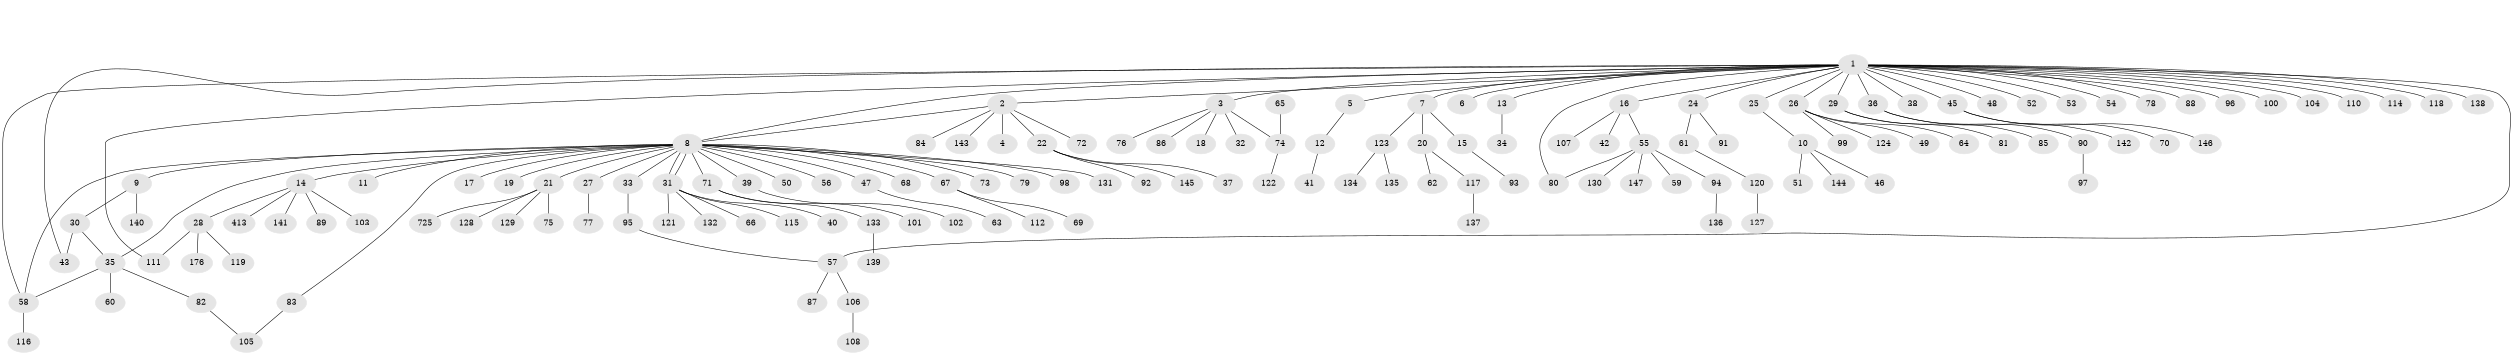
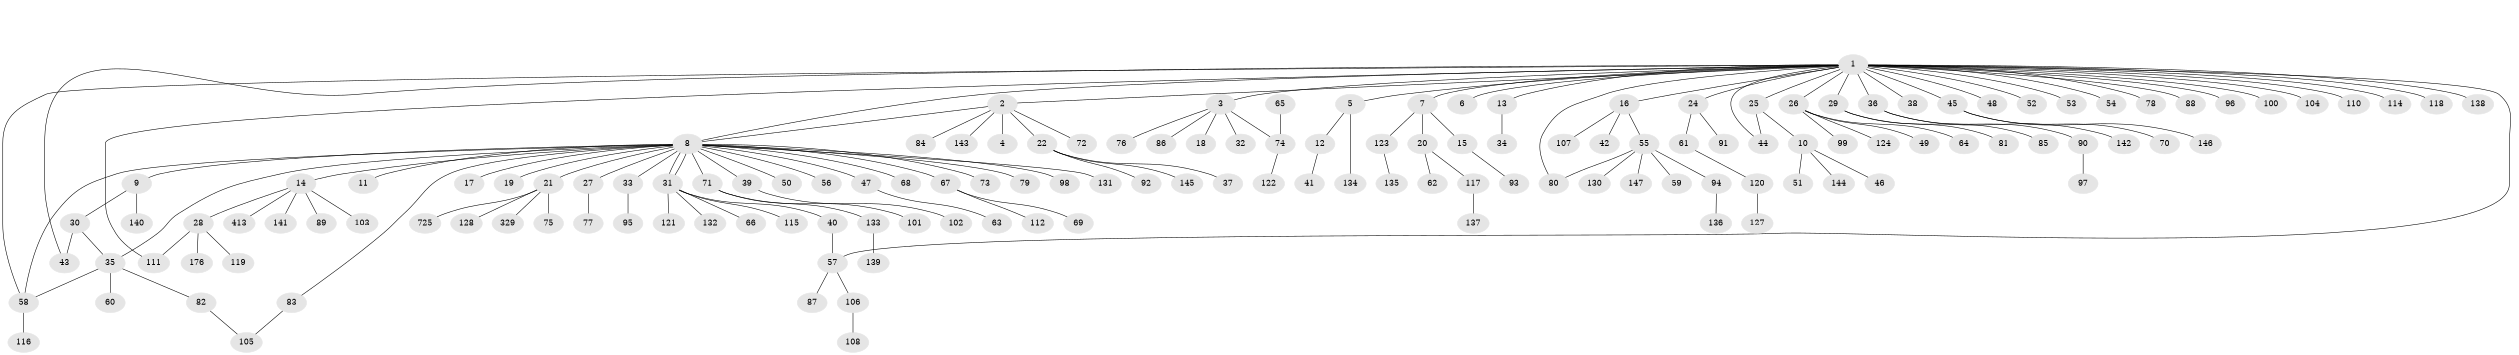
none -> (1763, 144)
(1366, 164) -> (1350, 144)
(508, 223) -> (508, 223)
(727, 251) -> (833, 243)
